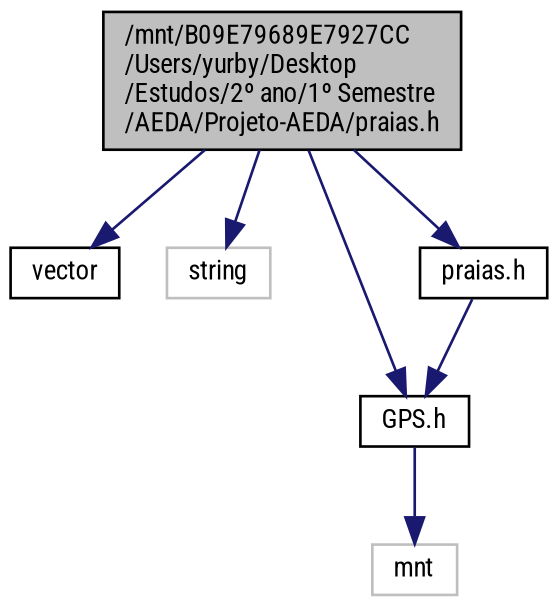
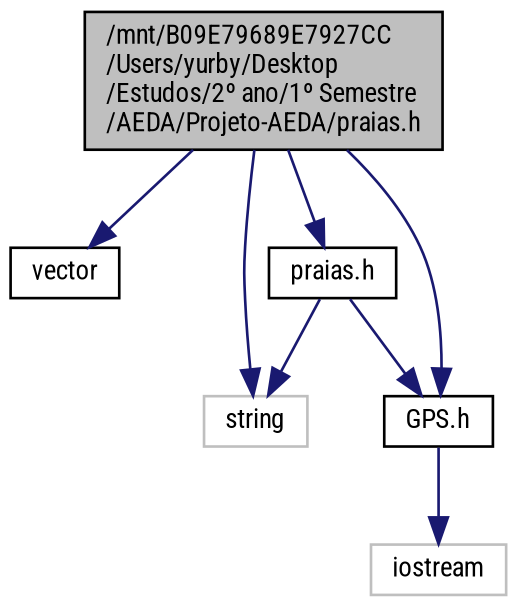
none -> (300, 335)
(415, 570) -> (439, 570)
